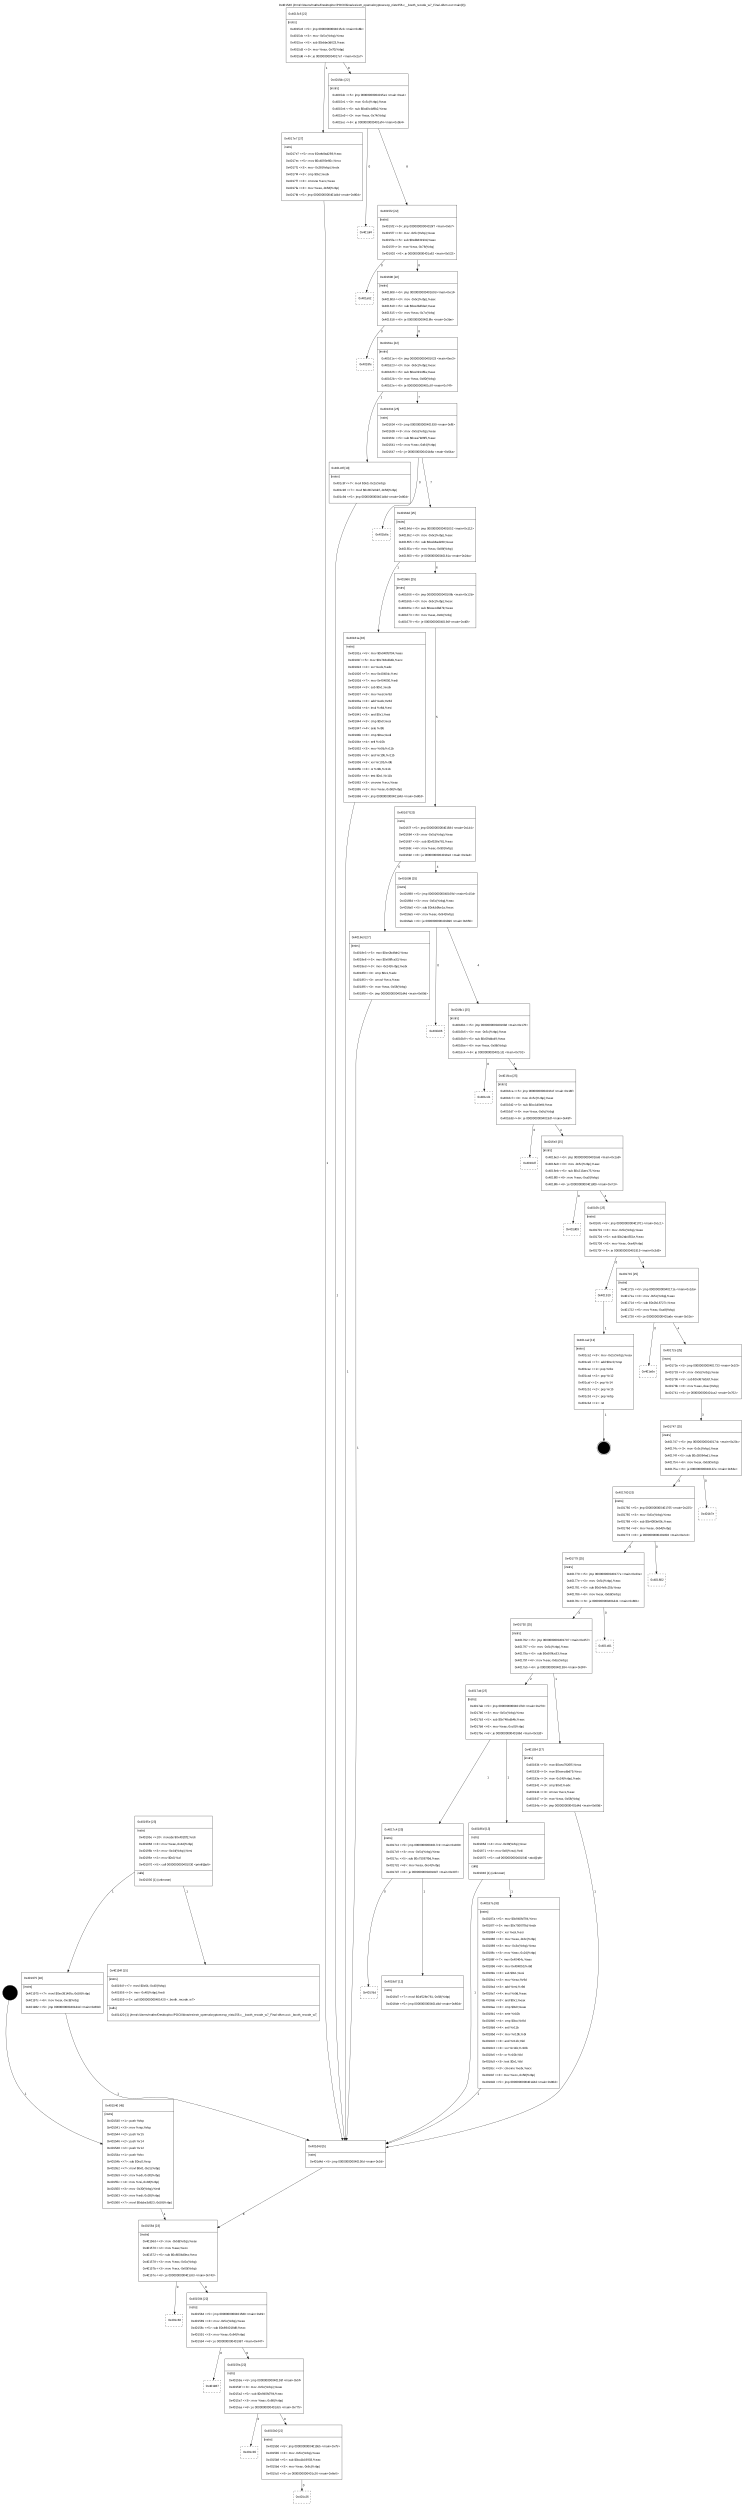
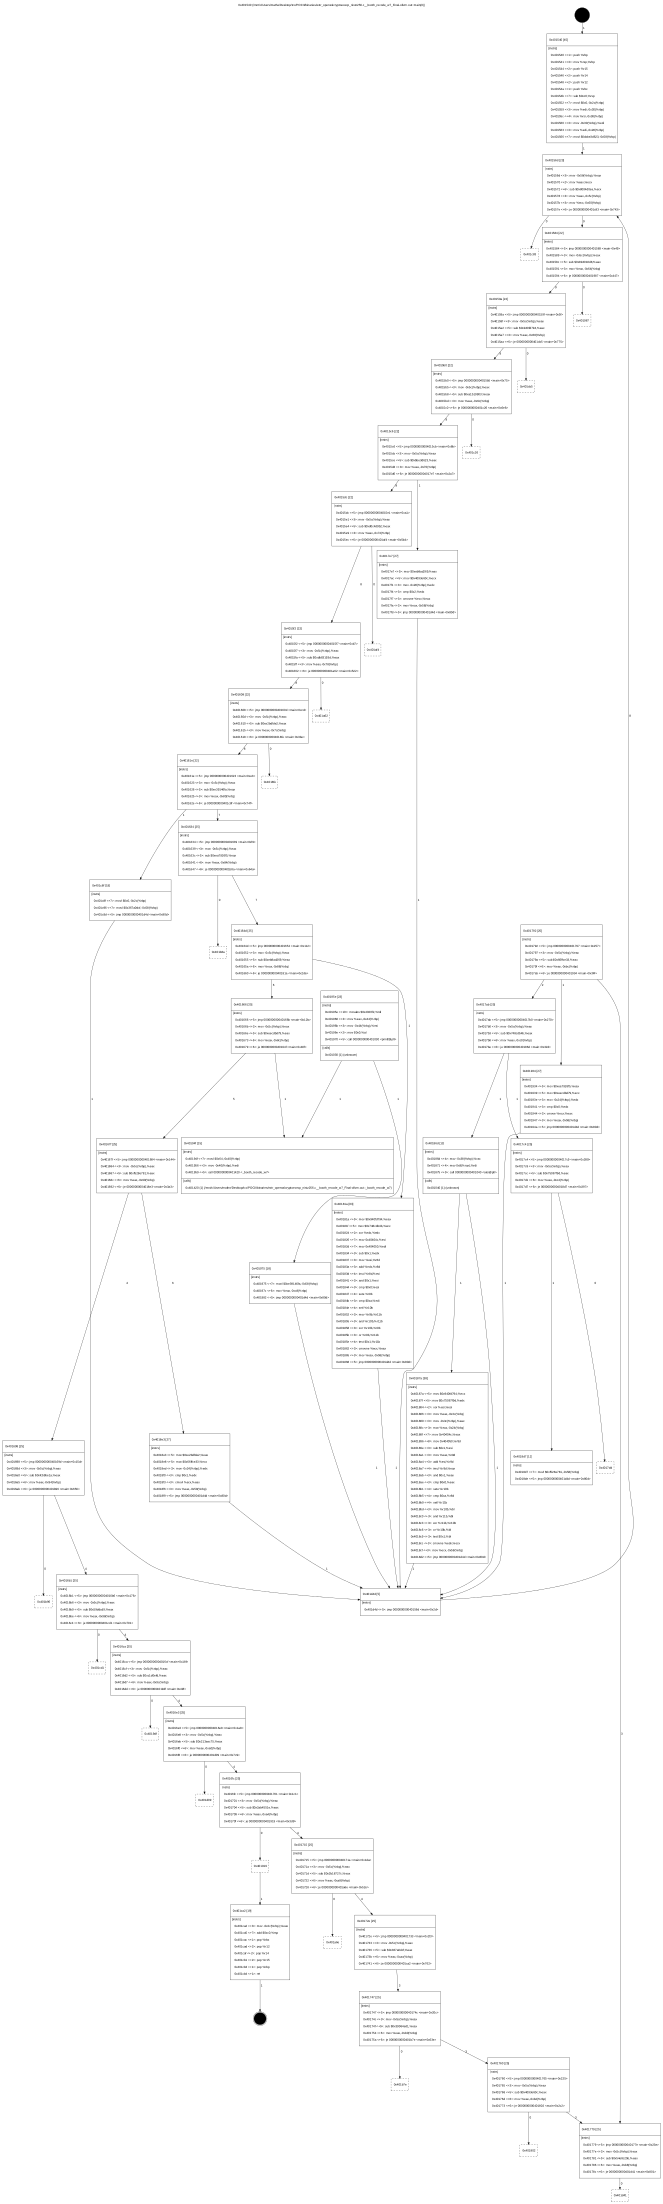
none -> (445, 419)
none -> (280, 1094)
(578, 1612) -> (620, 1547)
